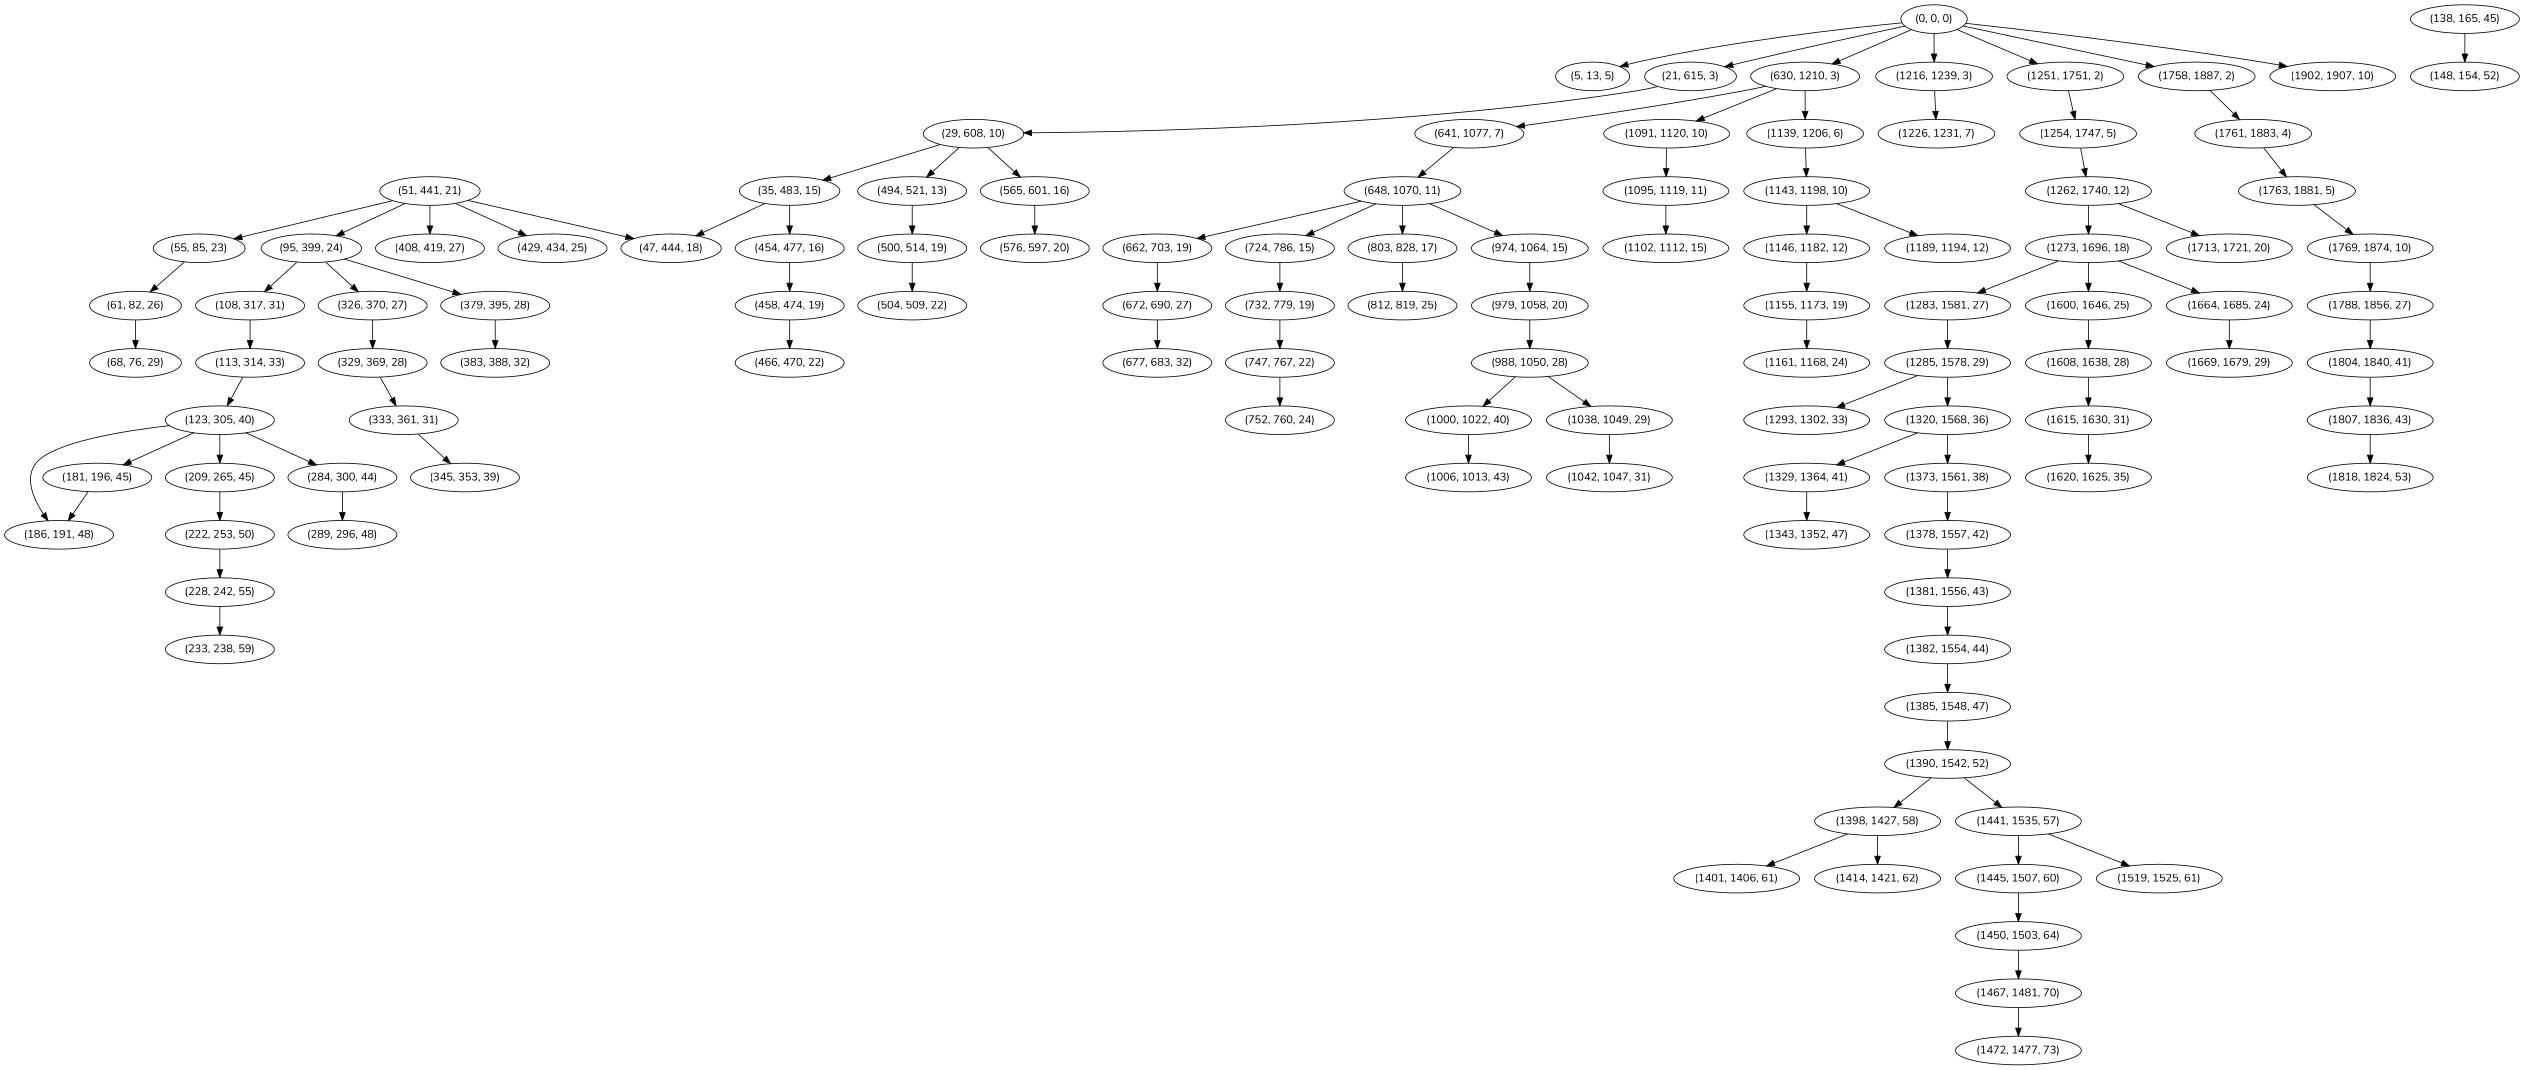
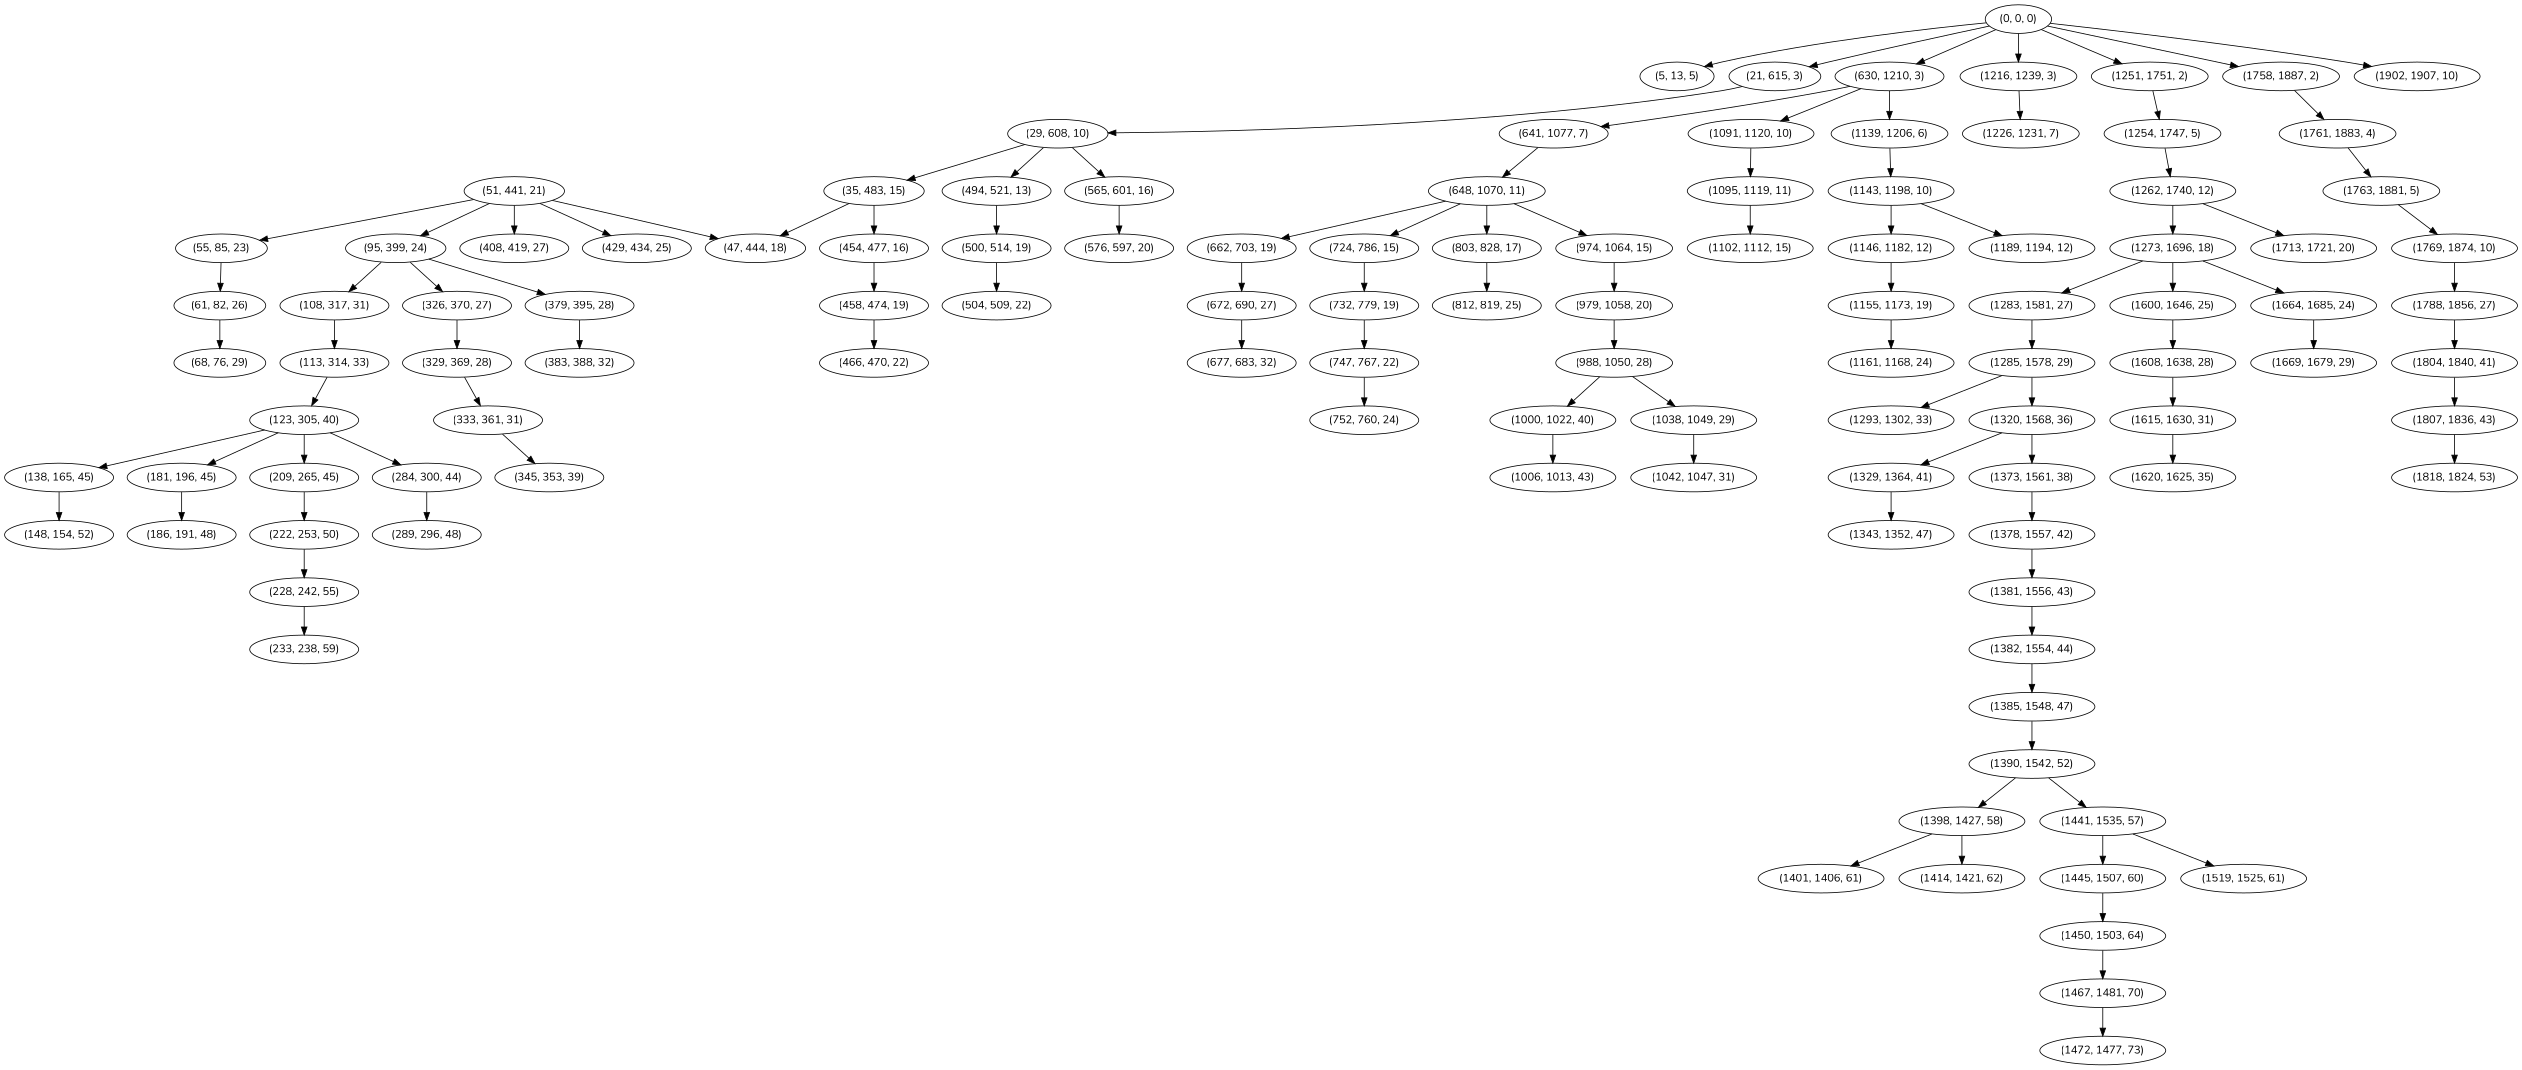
(73, 443) -> (186, 448)
